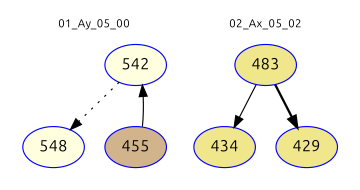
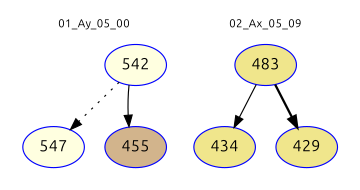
(266, 25) -> (266, 25)
(143, 112) -> (128, 100)
(54, 147) -> (54, 147)
